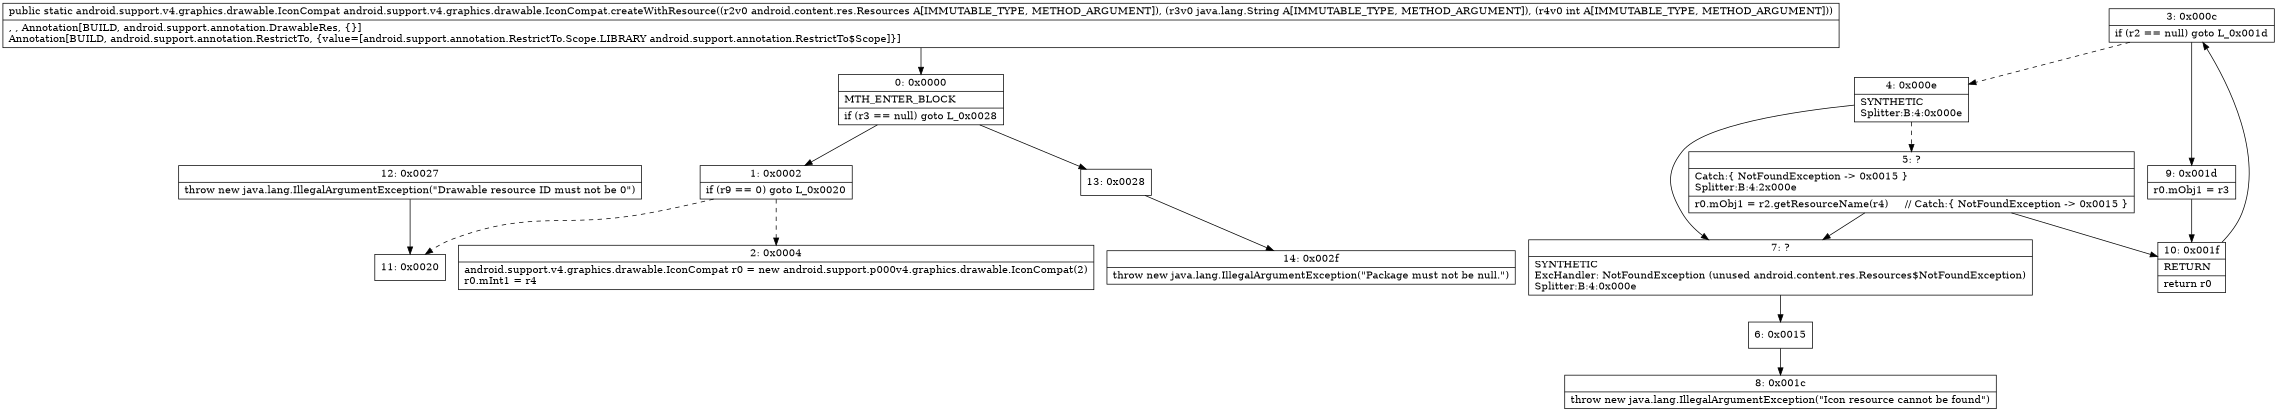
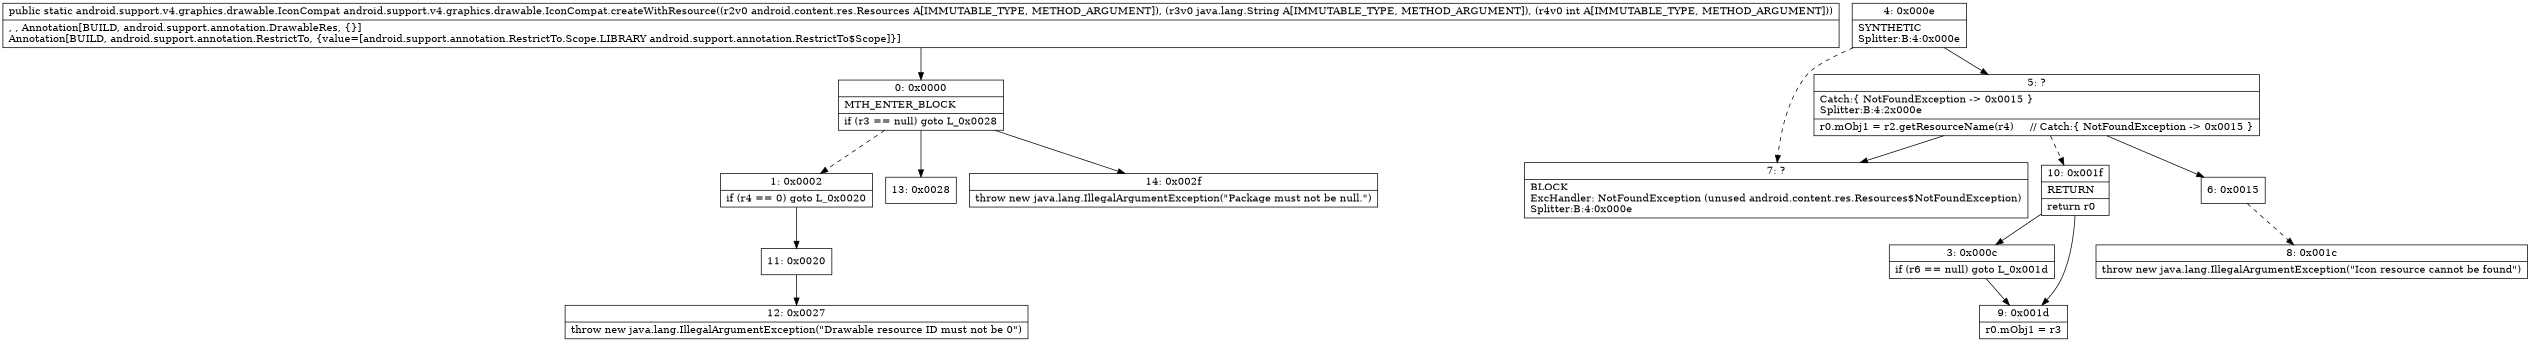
(2192, 33) -> (1972, 270)
(2053, 62) -> none
(1718, 131) -> (1798, 88)
(1912, 133) -> (1963, 59)
(844, 143) -> (856, 150)
(776, 190) -> (797, 198)
(2192, 217) -> (2068, 260)
(571, 220) -> (797, 224)
(1206, 222) -> (1056, 151)
(410, 223) -> (797, 286)
(2081, 234) -> (2056, 147)
(1567, 265) -> (1549, 187)
(776, 267) -> none
(1781, 305) -> (2152, 155)
(1781, 358) -> (2268, 222)
